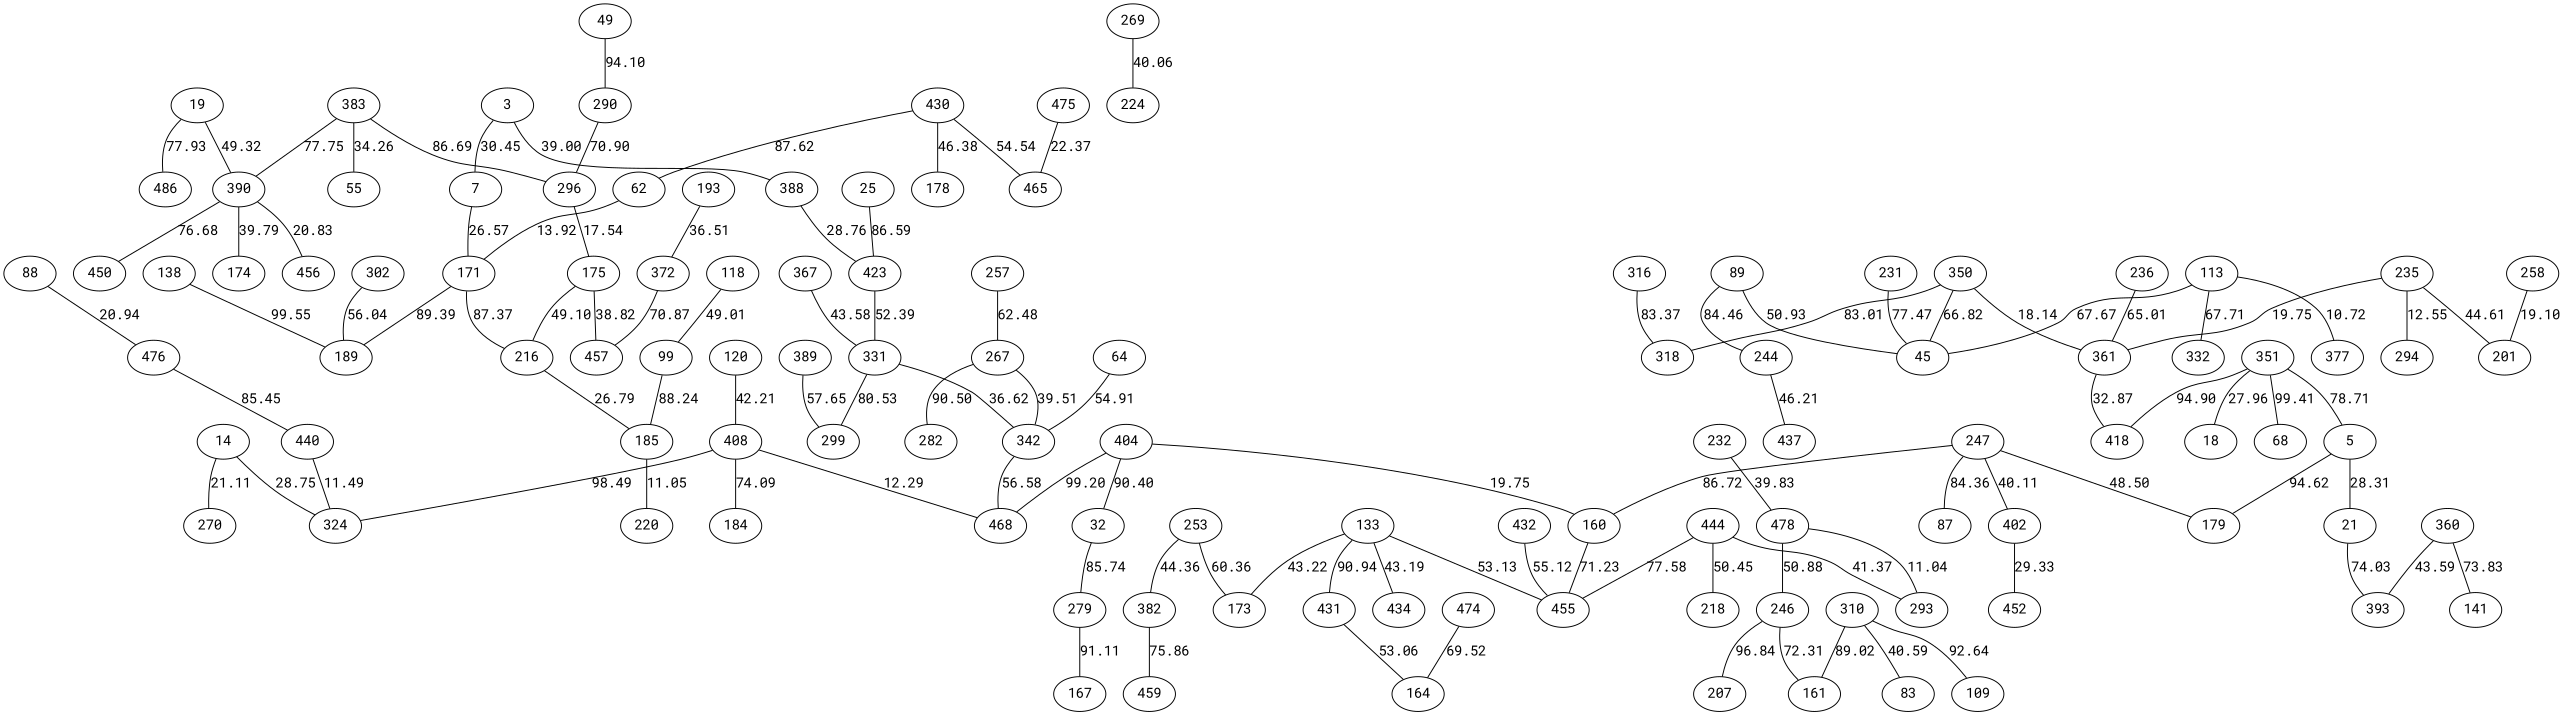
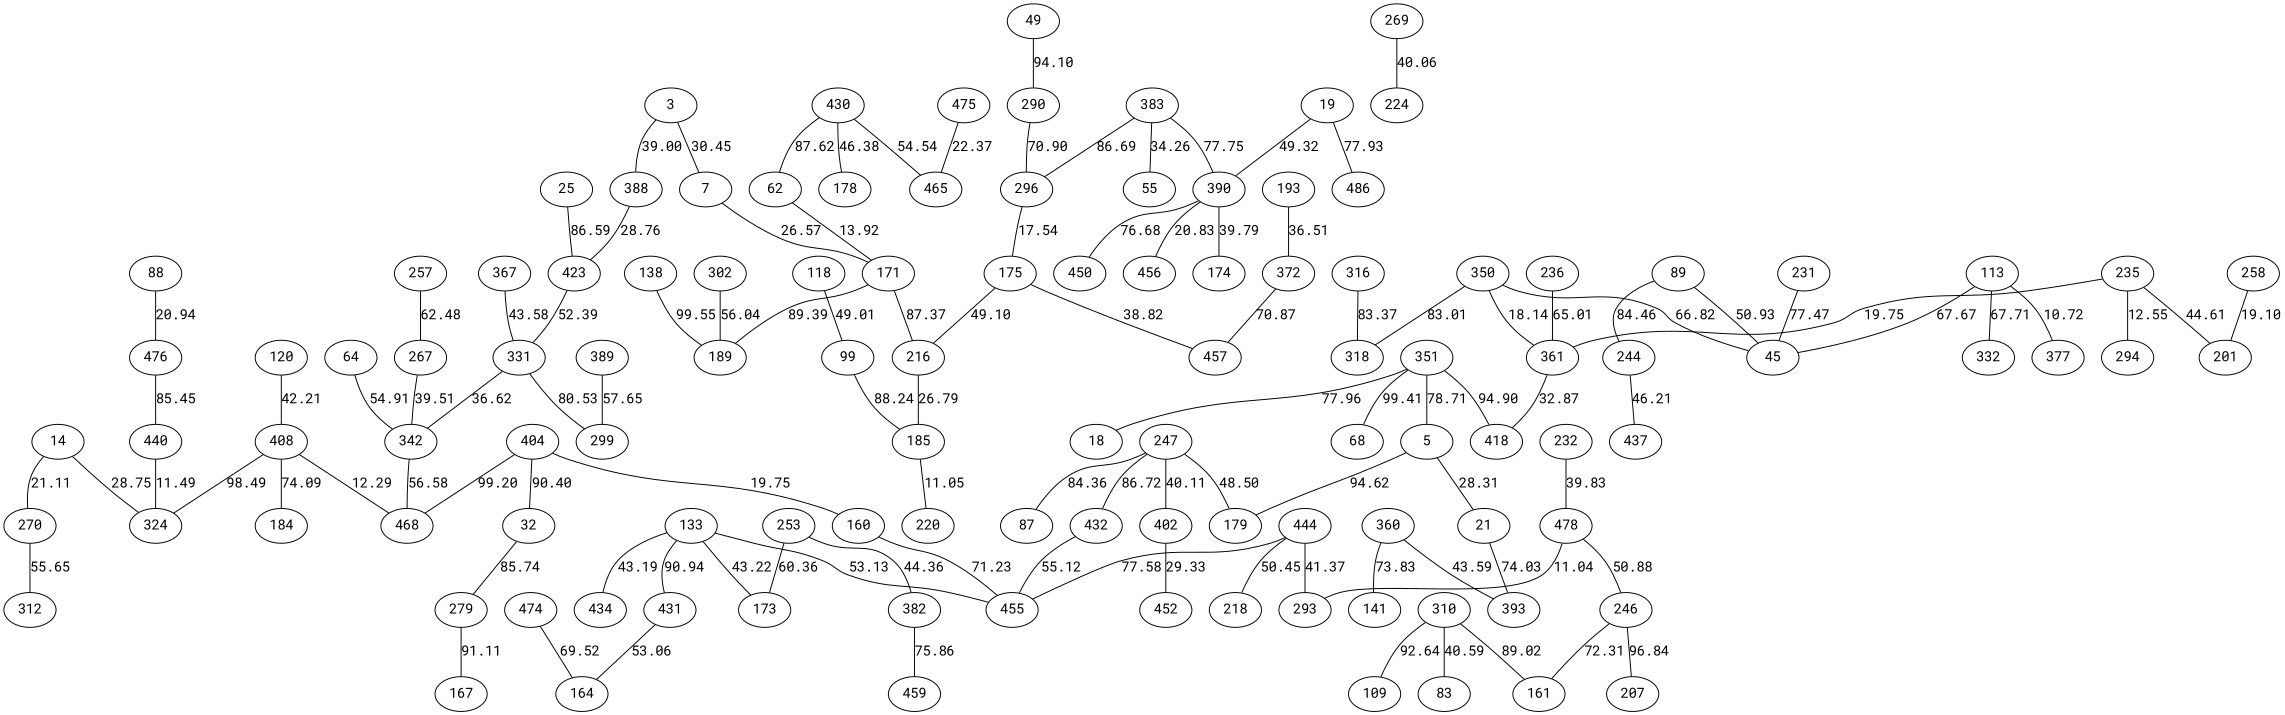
(2248, 400) -> (1342, 400)
(931, 442) -> none
(1779, 465) -> (1120, 478)
none -> (30, 610)
